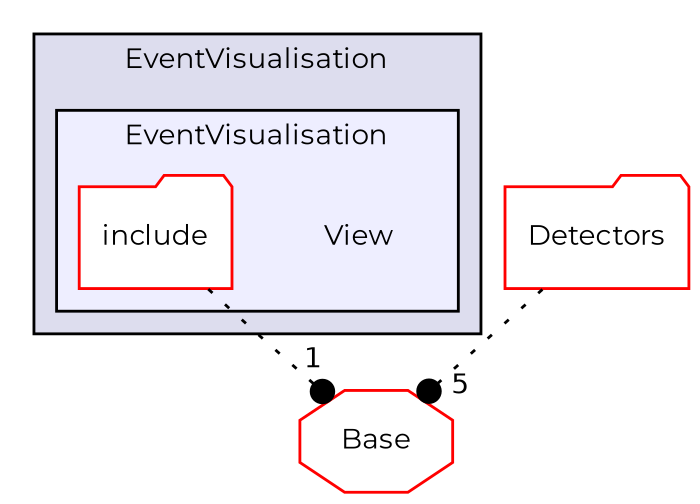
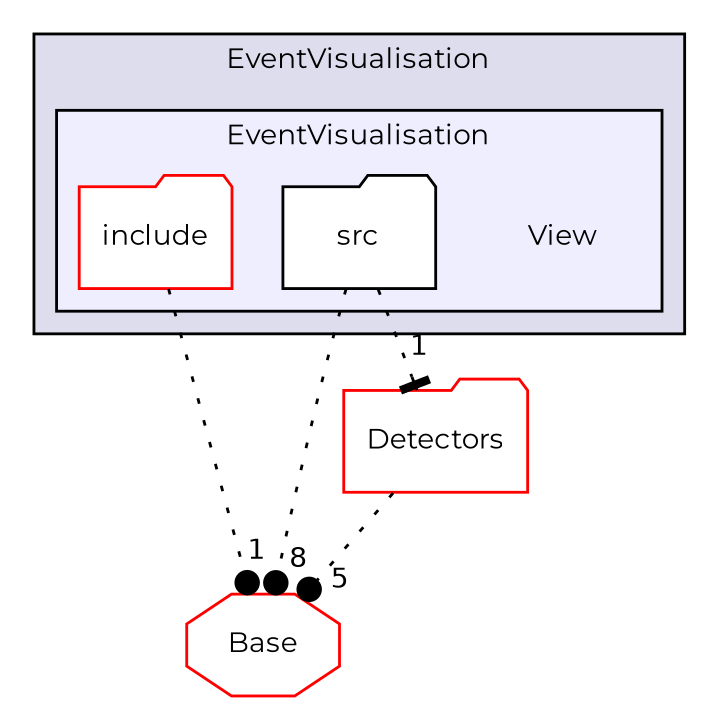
none -> (359, 238)
